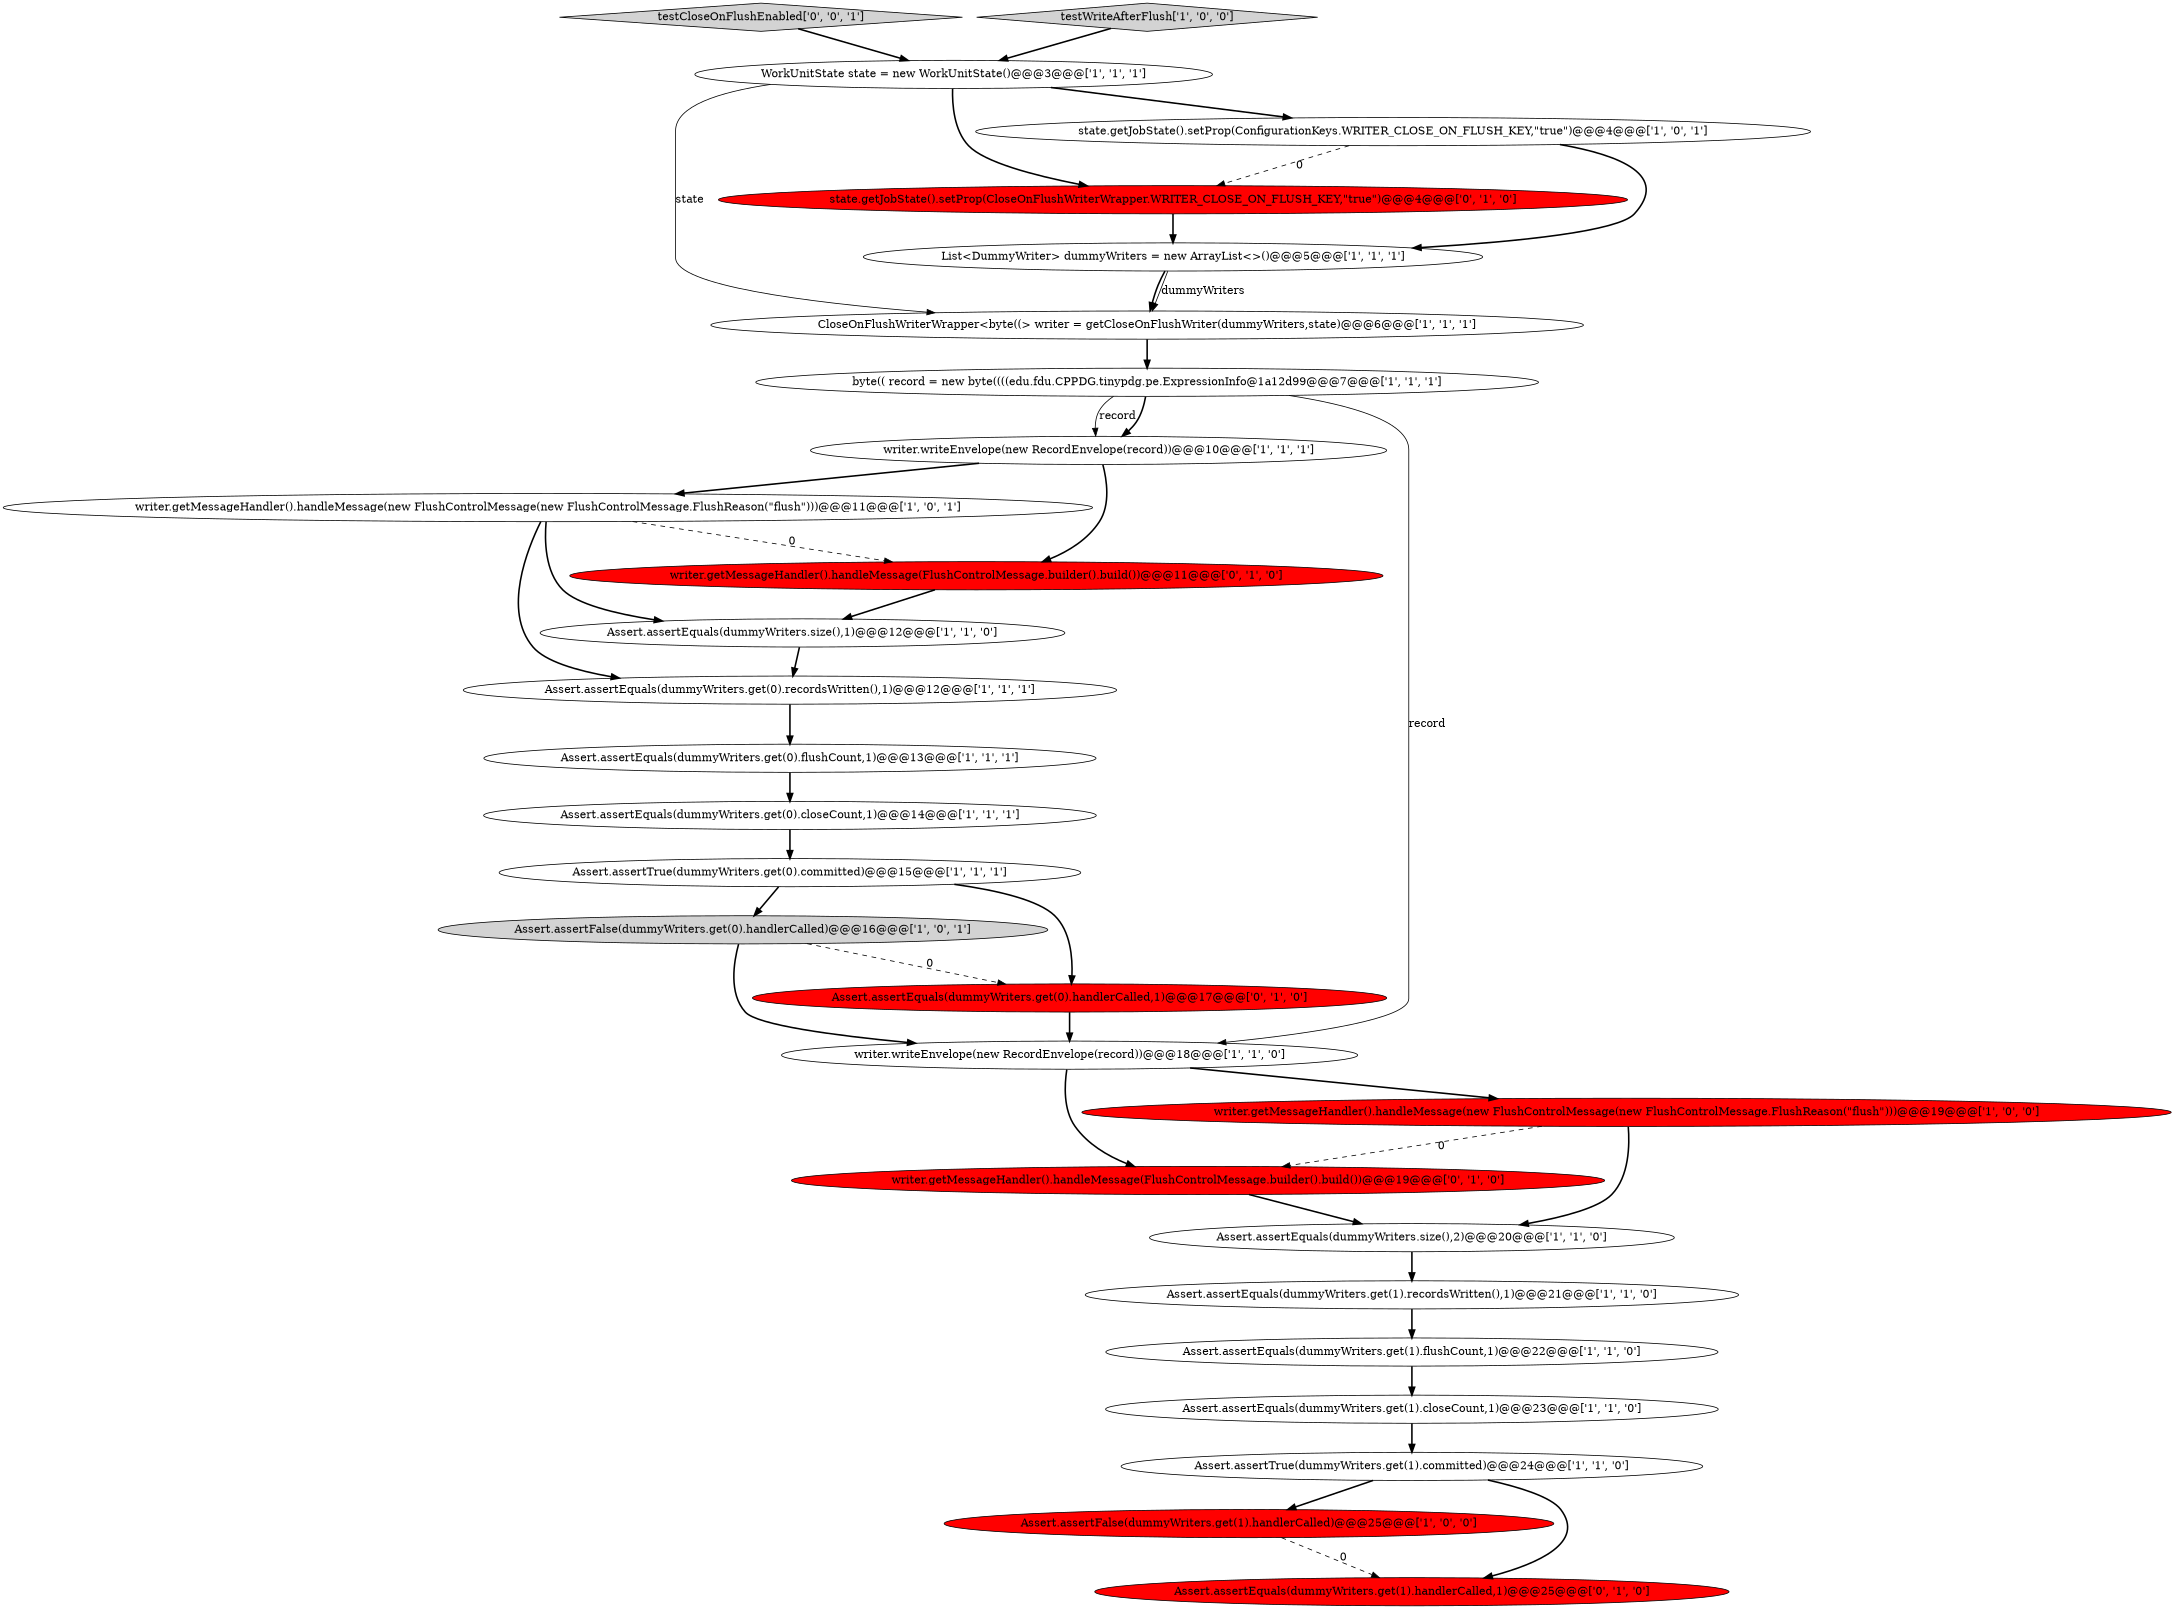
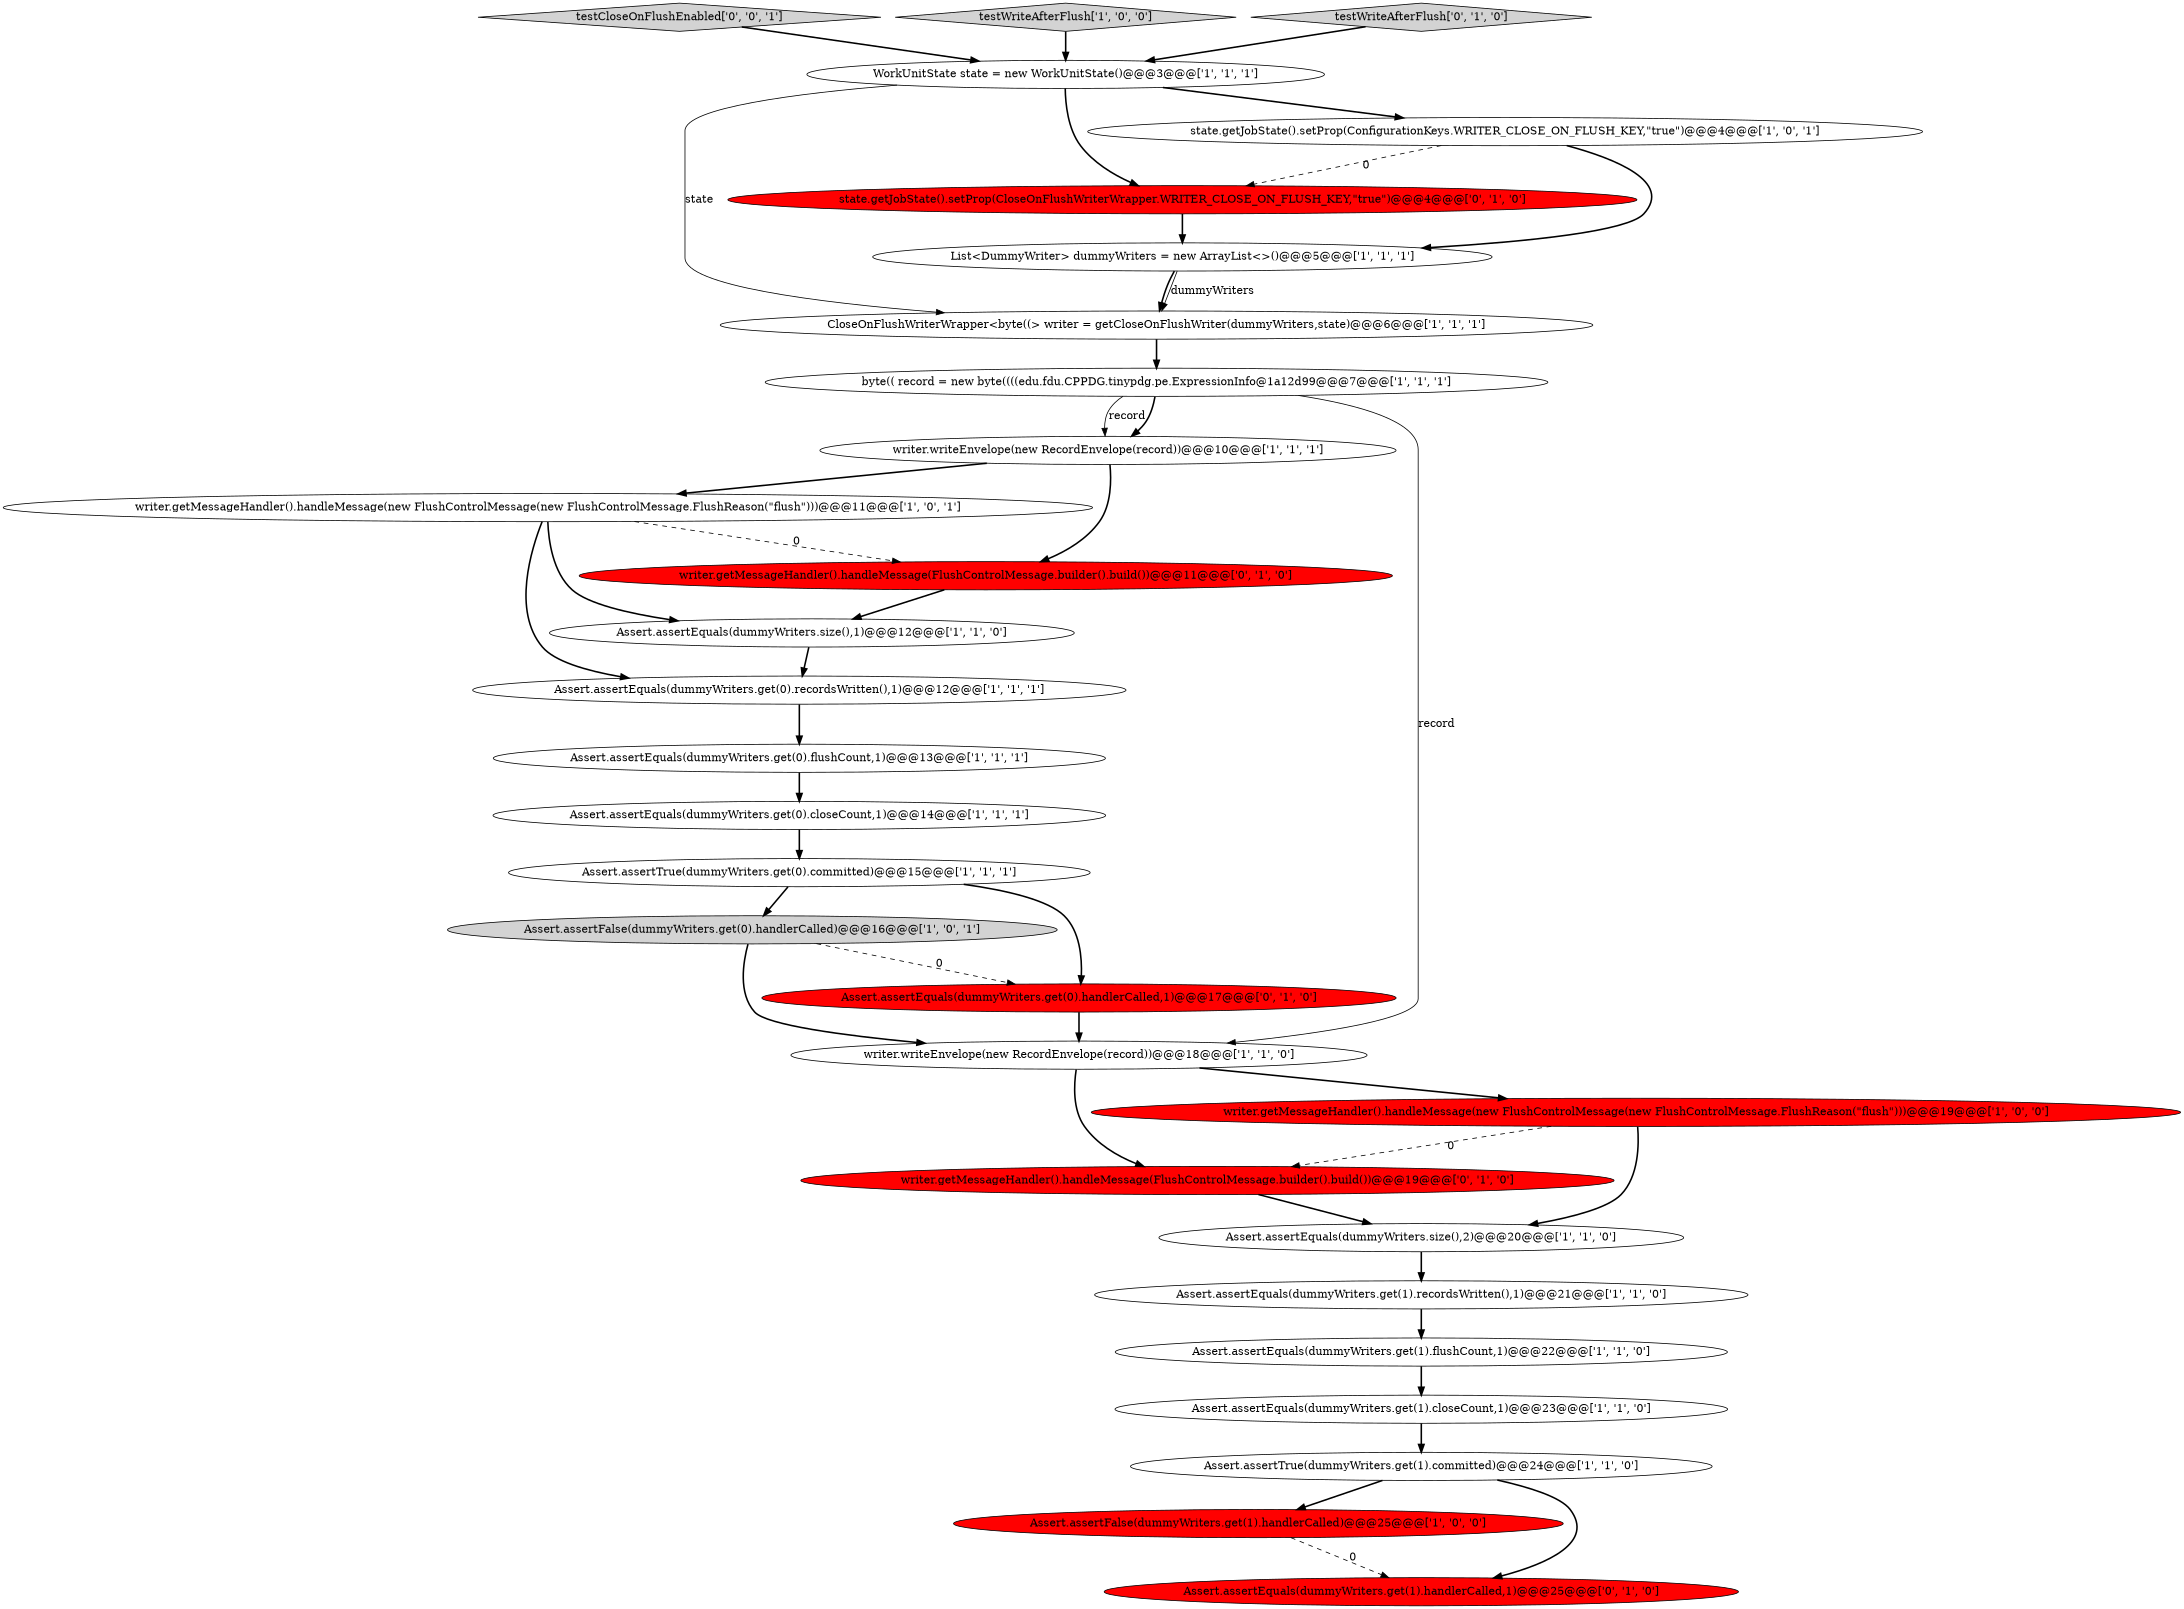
none -> (1421, 17)
